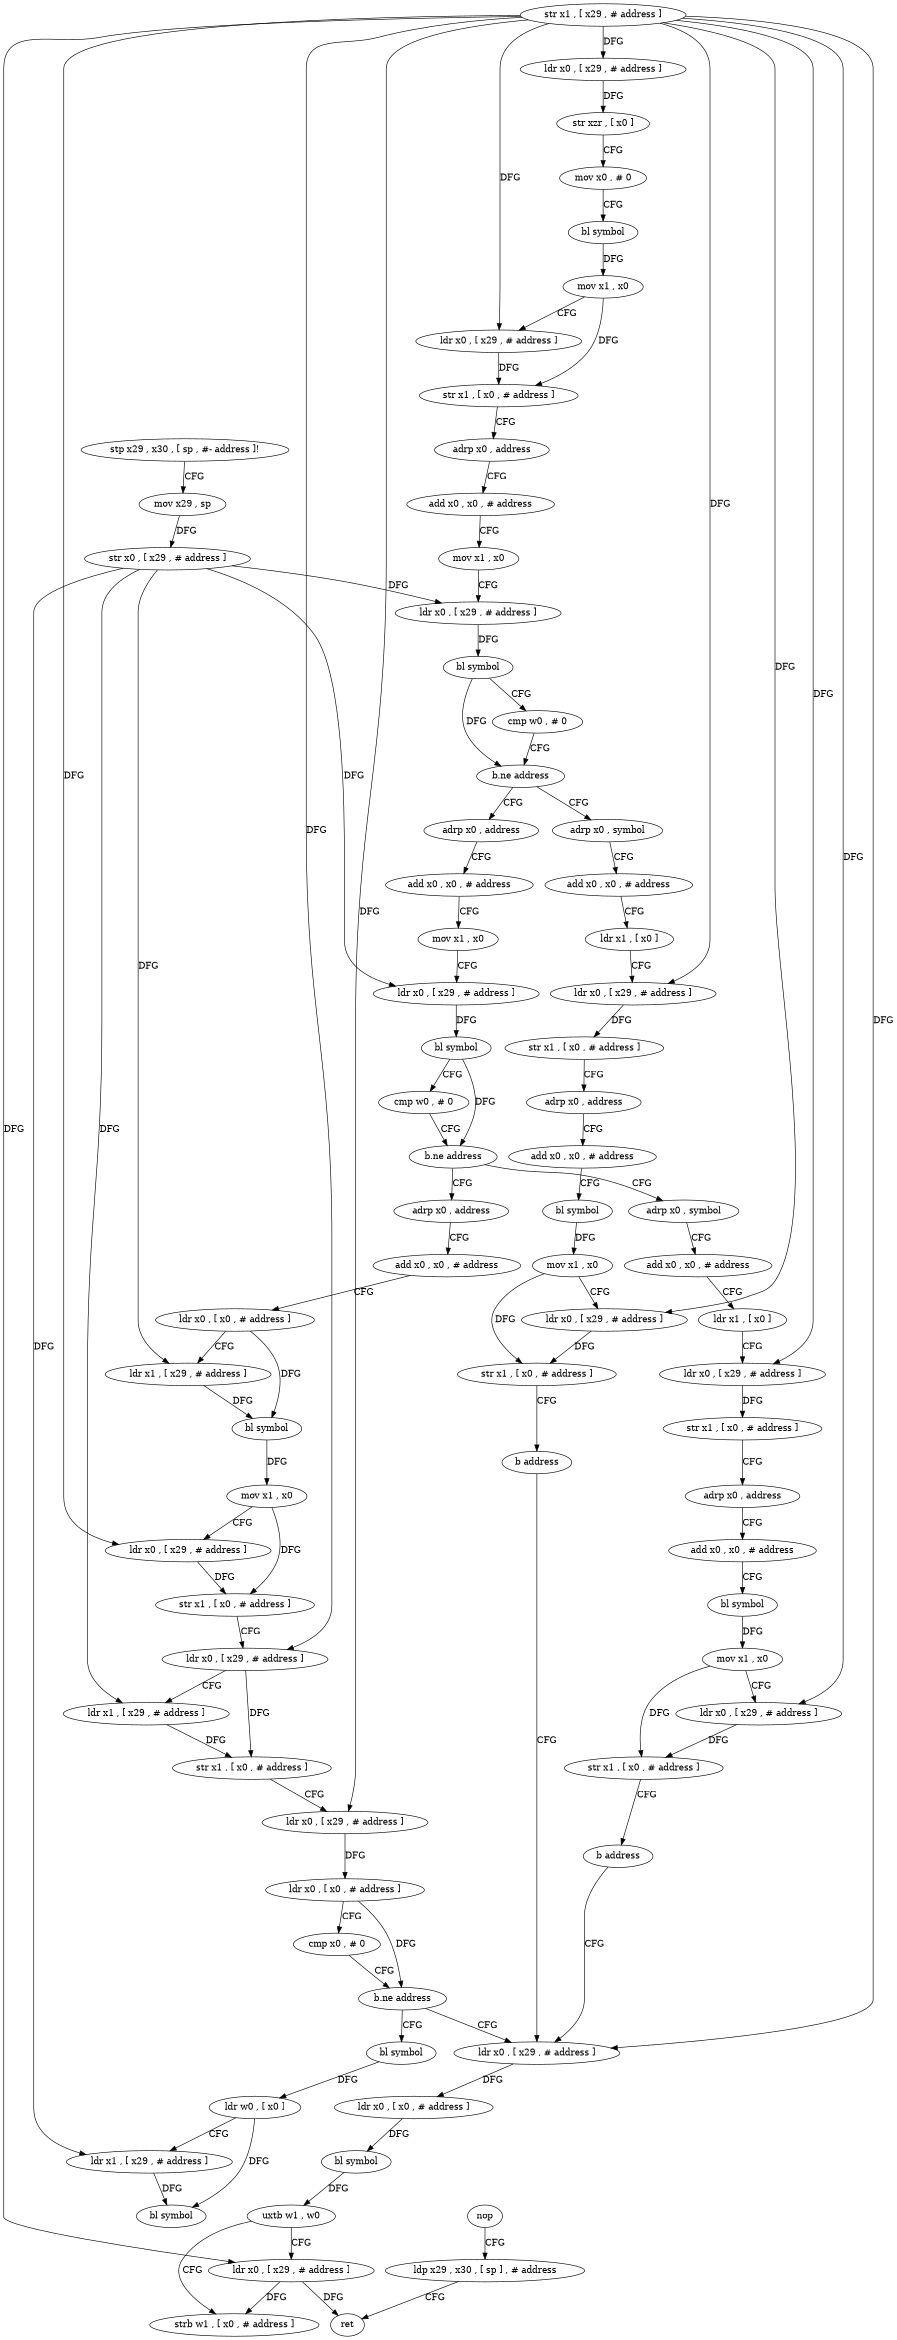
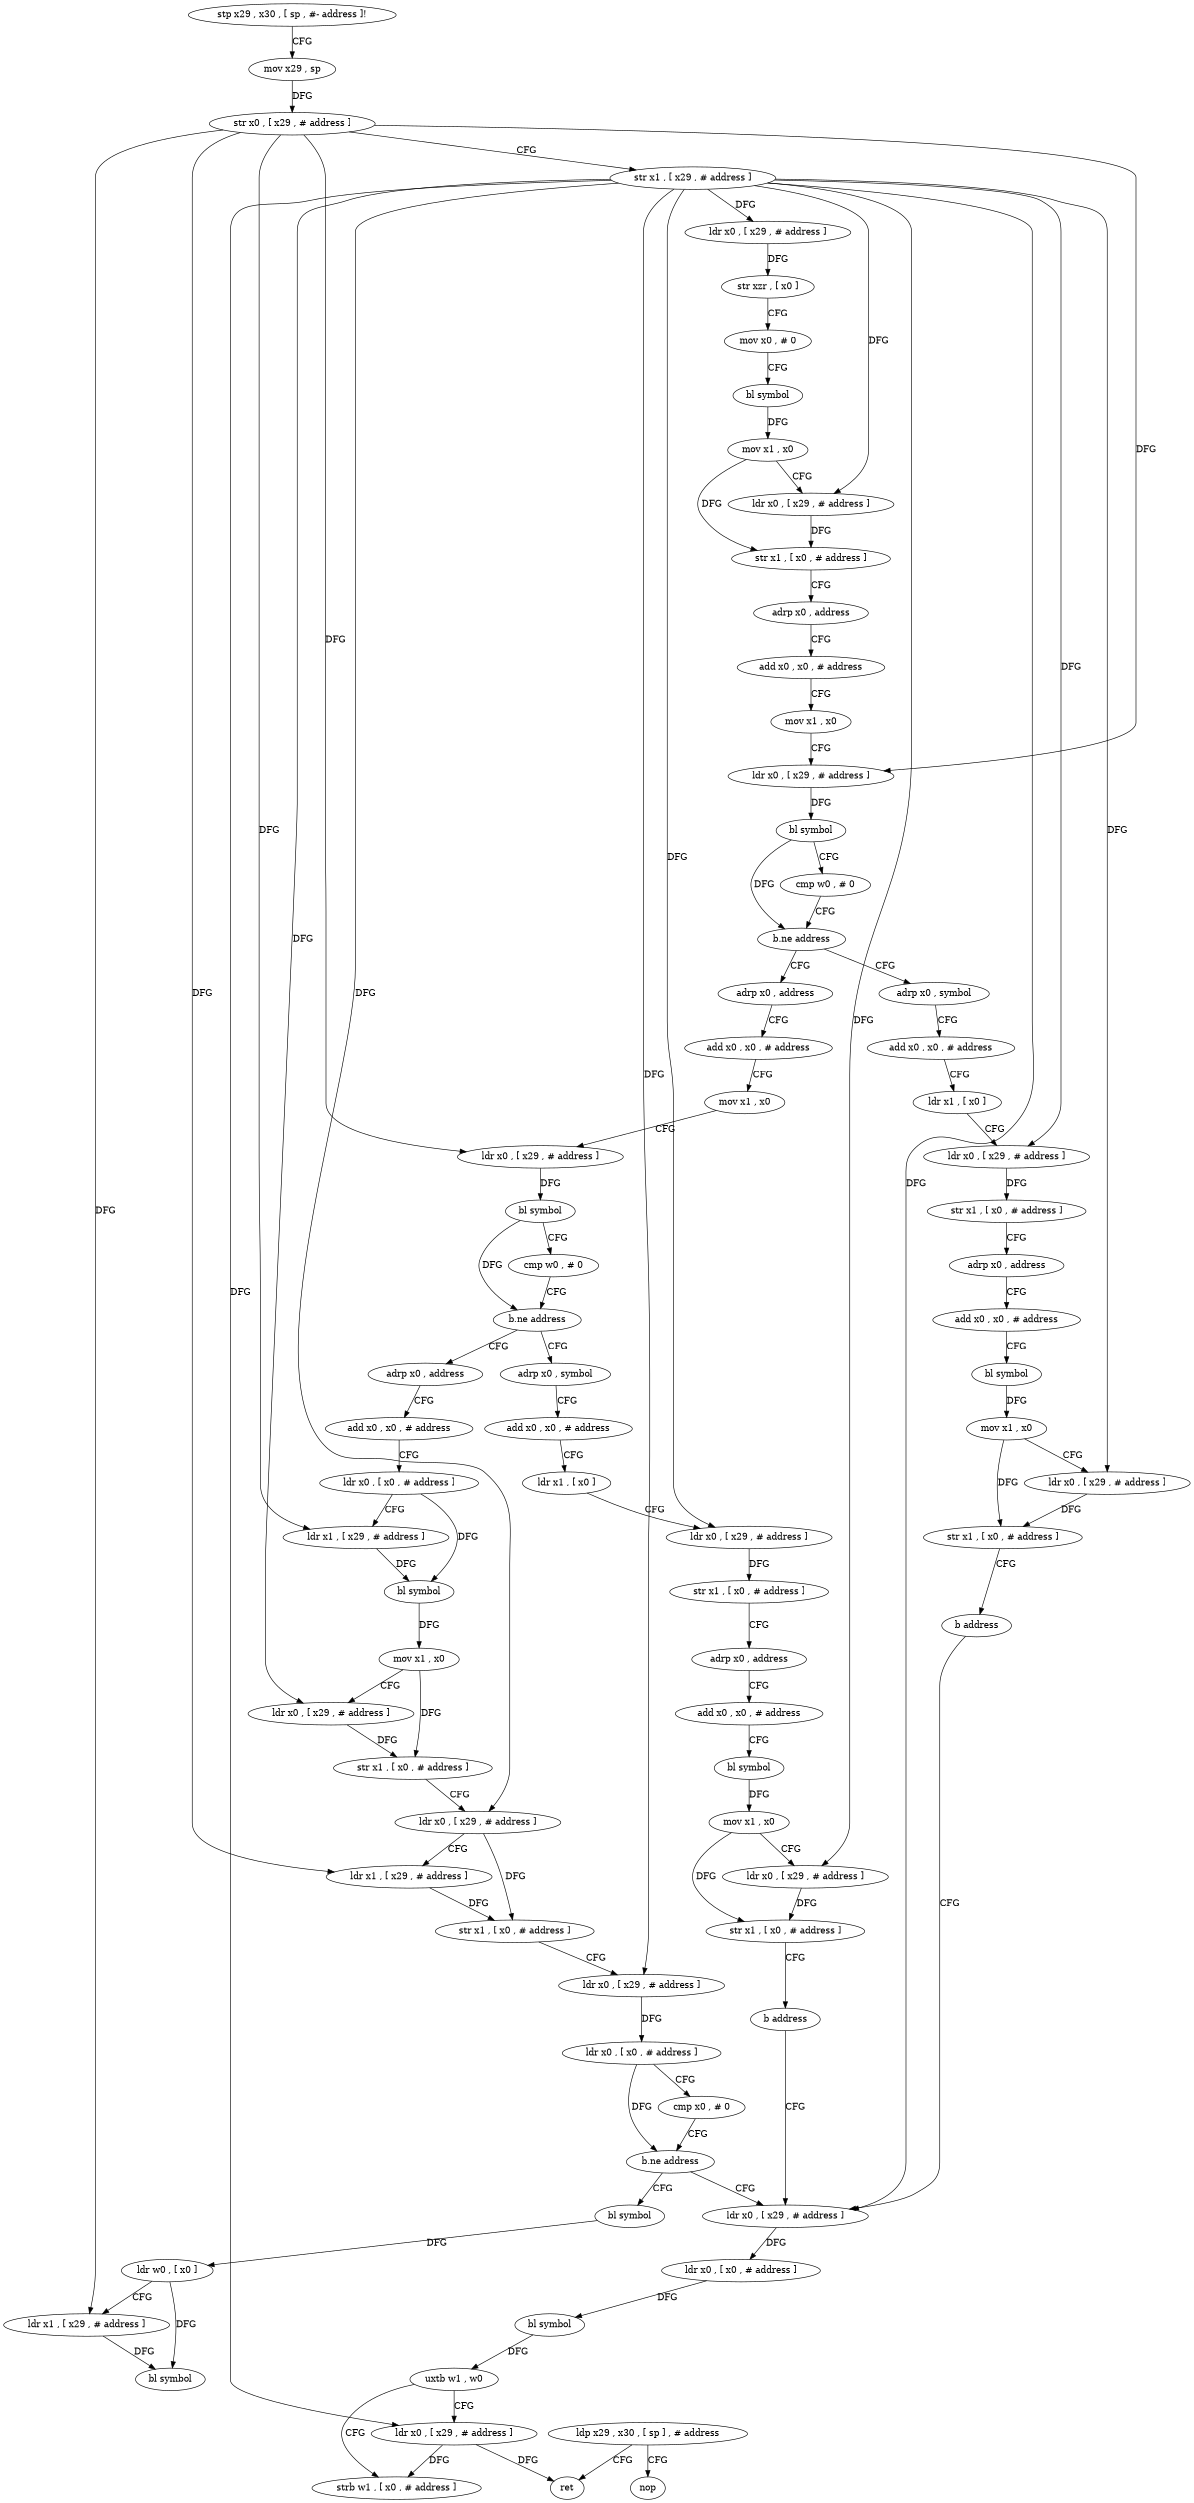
none -> (489, 151)
(485, 2240) -> (648, 2458)
